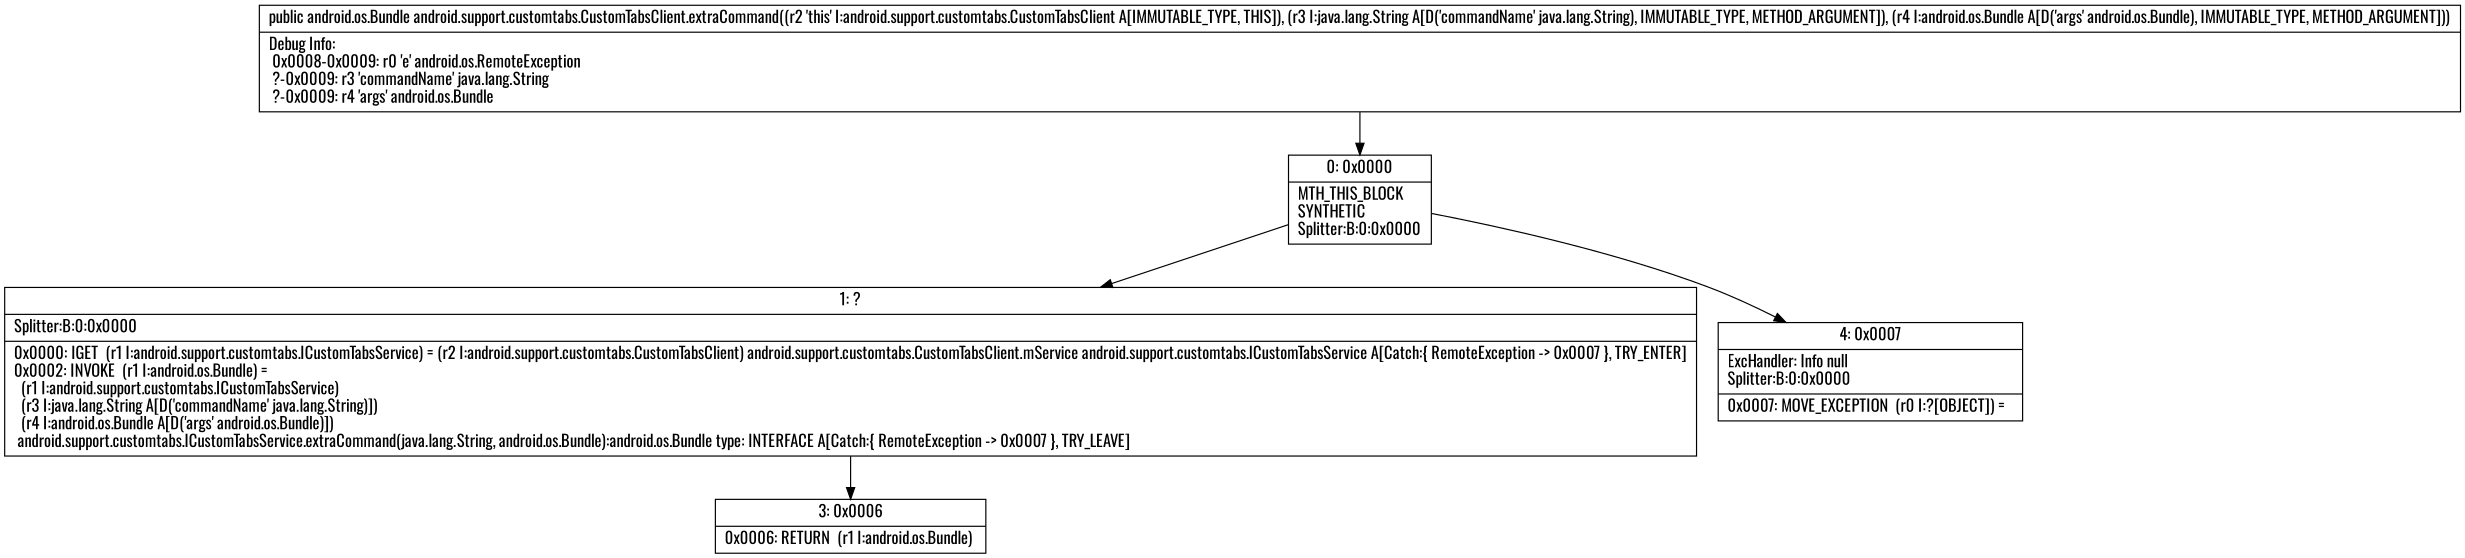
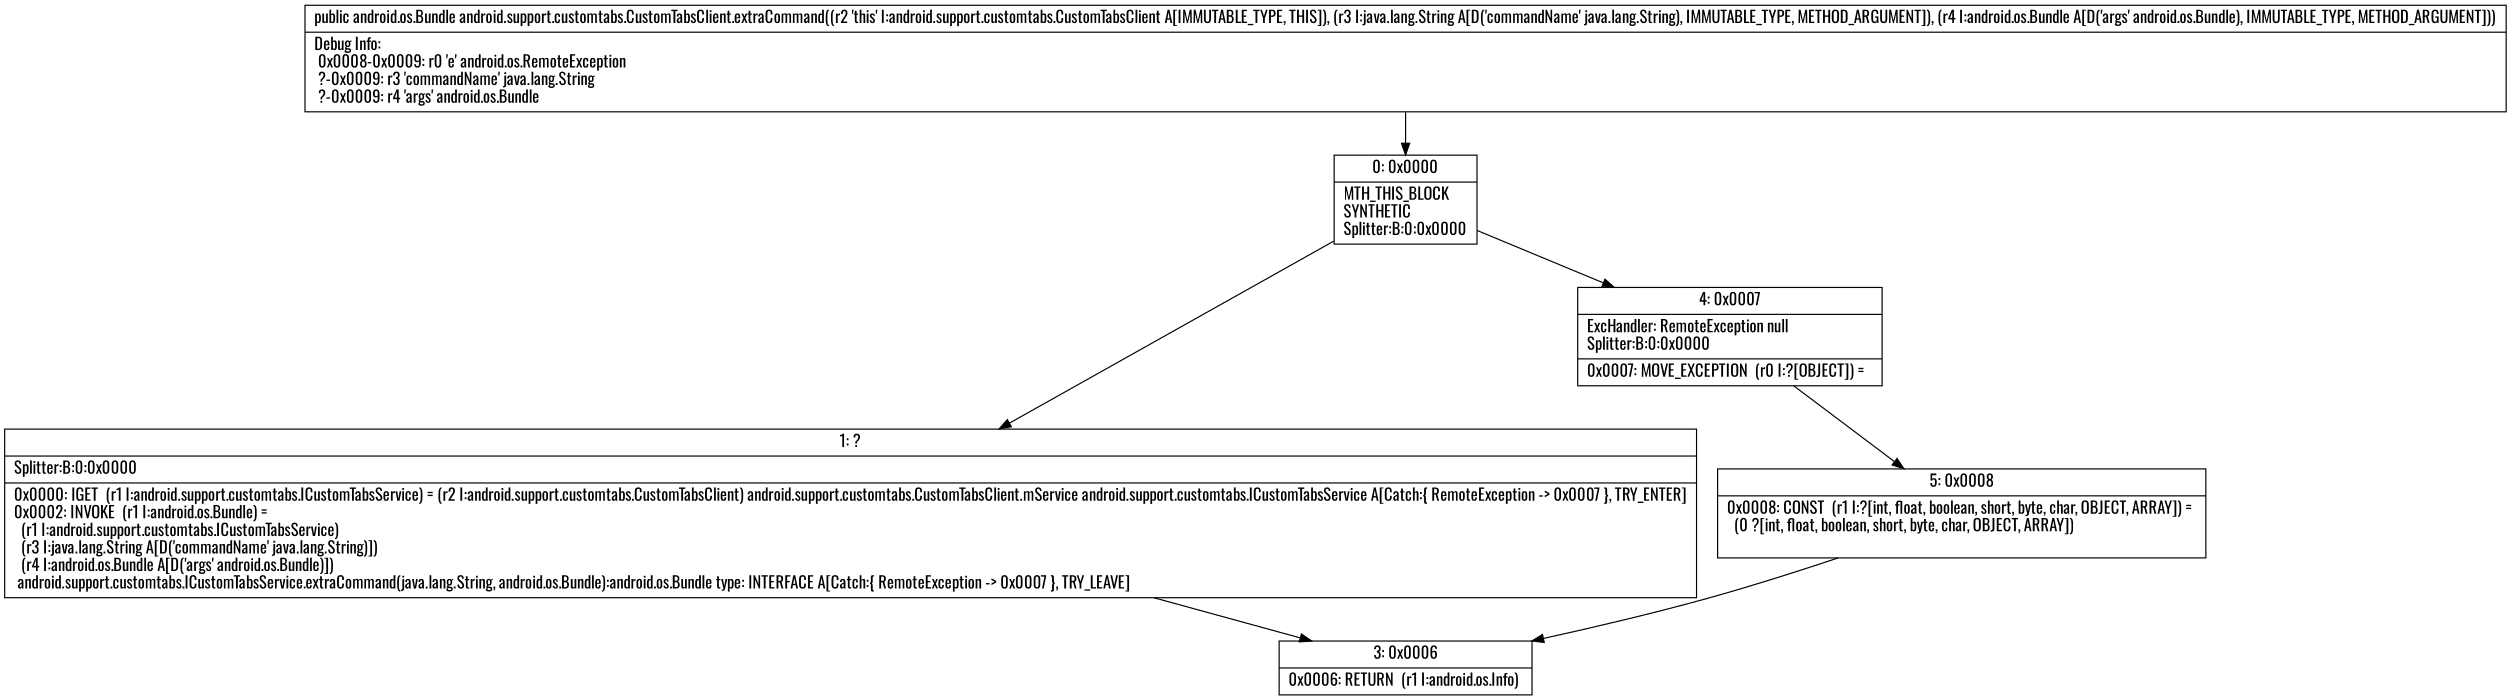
(1788, 362) -> (1688, 327)
none -> (1962, 513)
(851, 539) -> (1406, 681)
